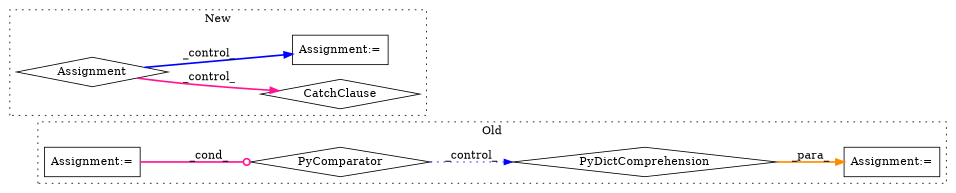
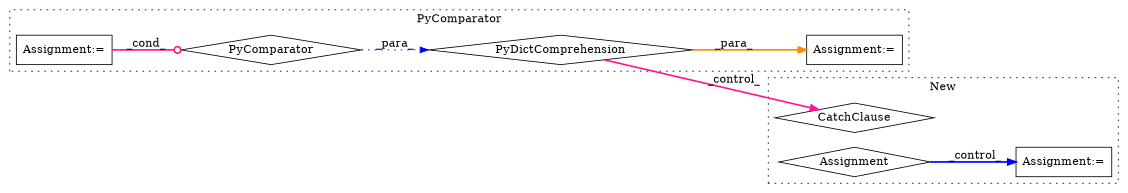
(203, 85) -> (707, 84)
(492, 131) -> (459, 19)
(471, 156) -> (395, 44)
